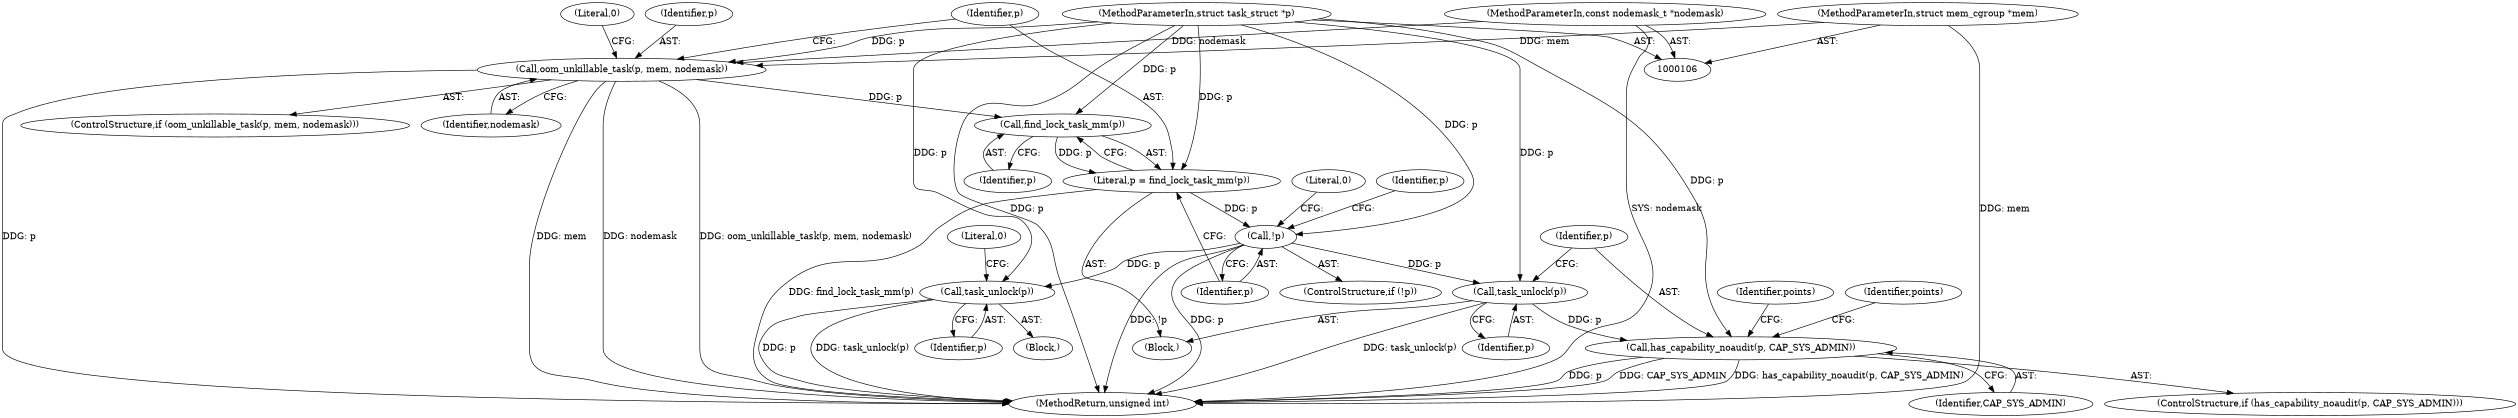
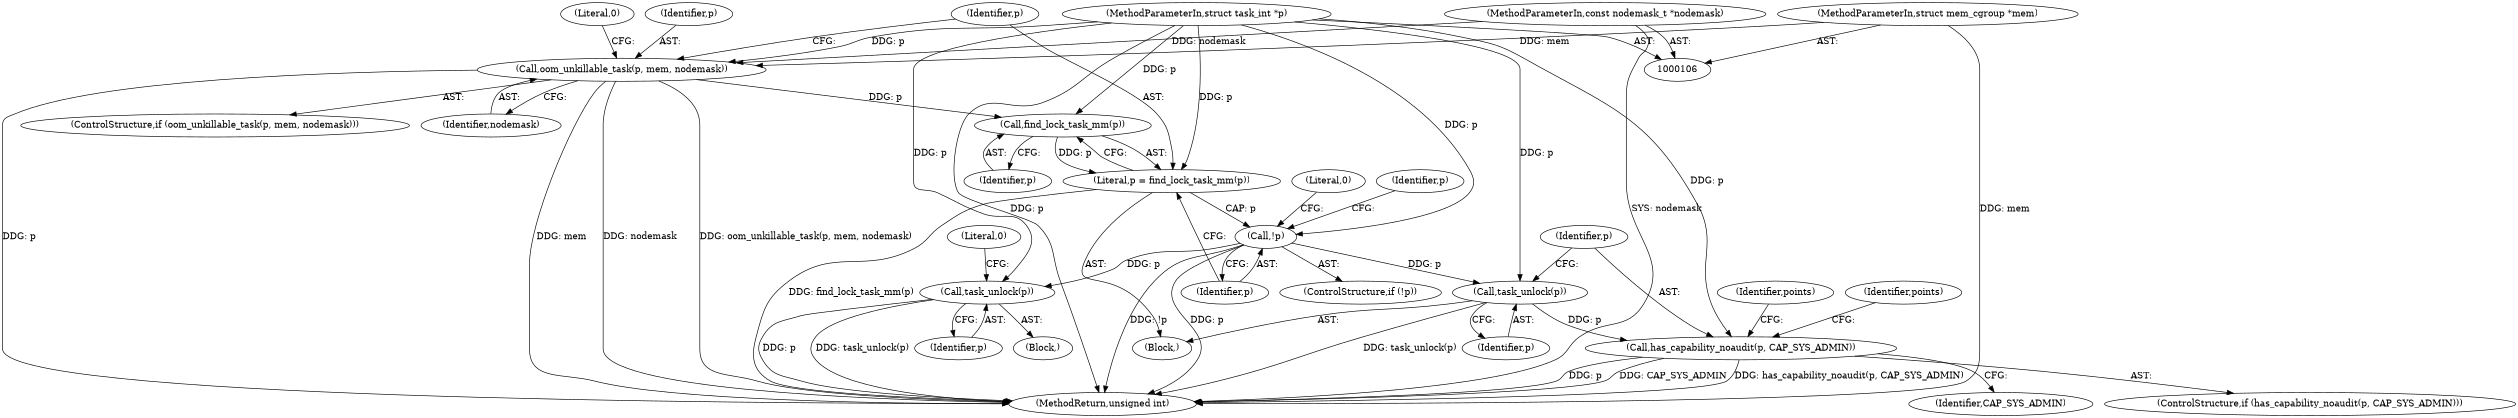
(1197, 14) -> (1197, 14)
(1241, 209) -> (1241, 209)
(1965, 359) -> none
